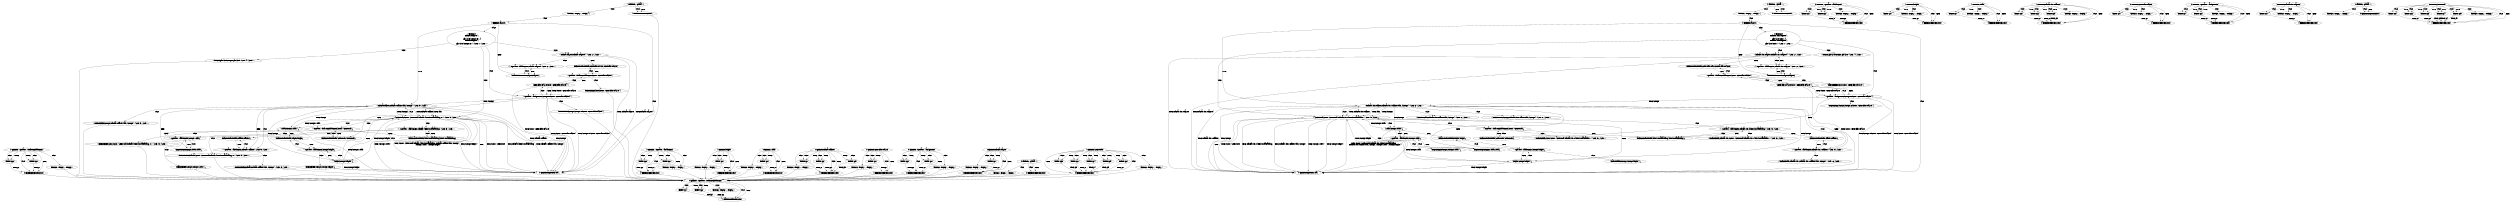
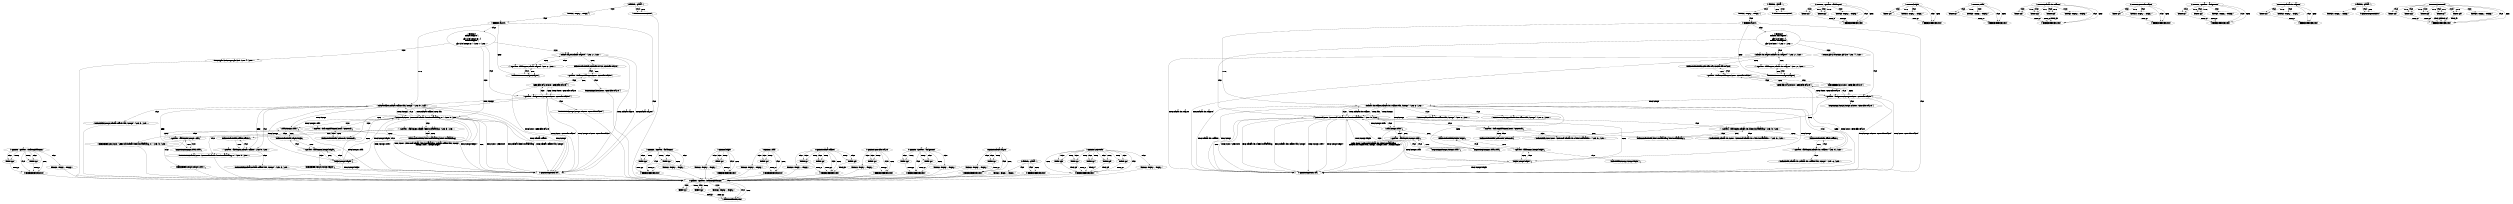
none -> (546, 58)
(1775, 60) -> none
